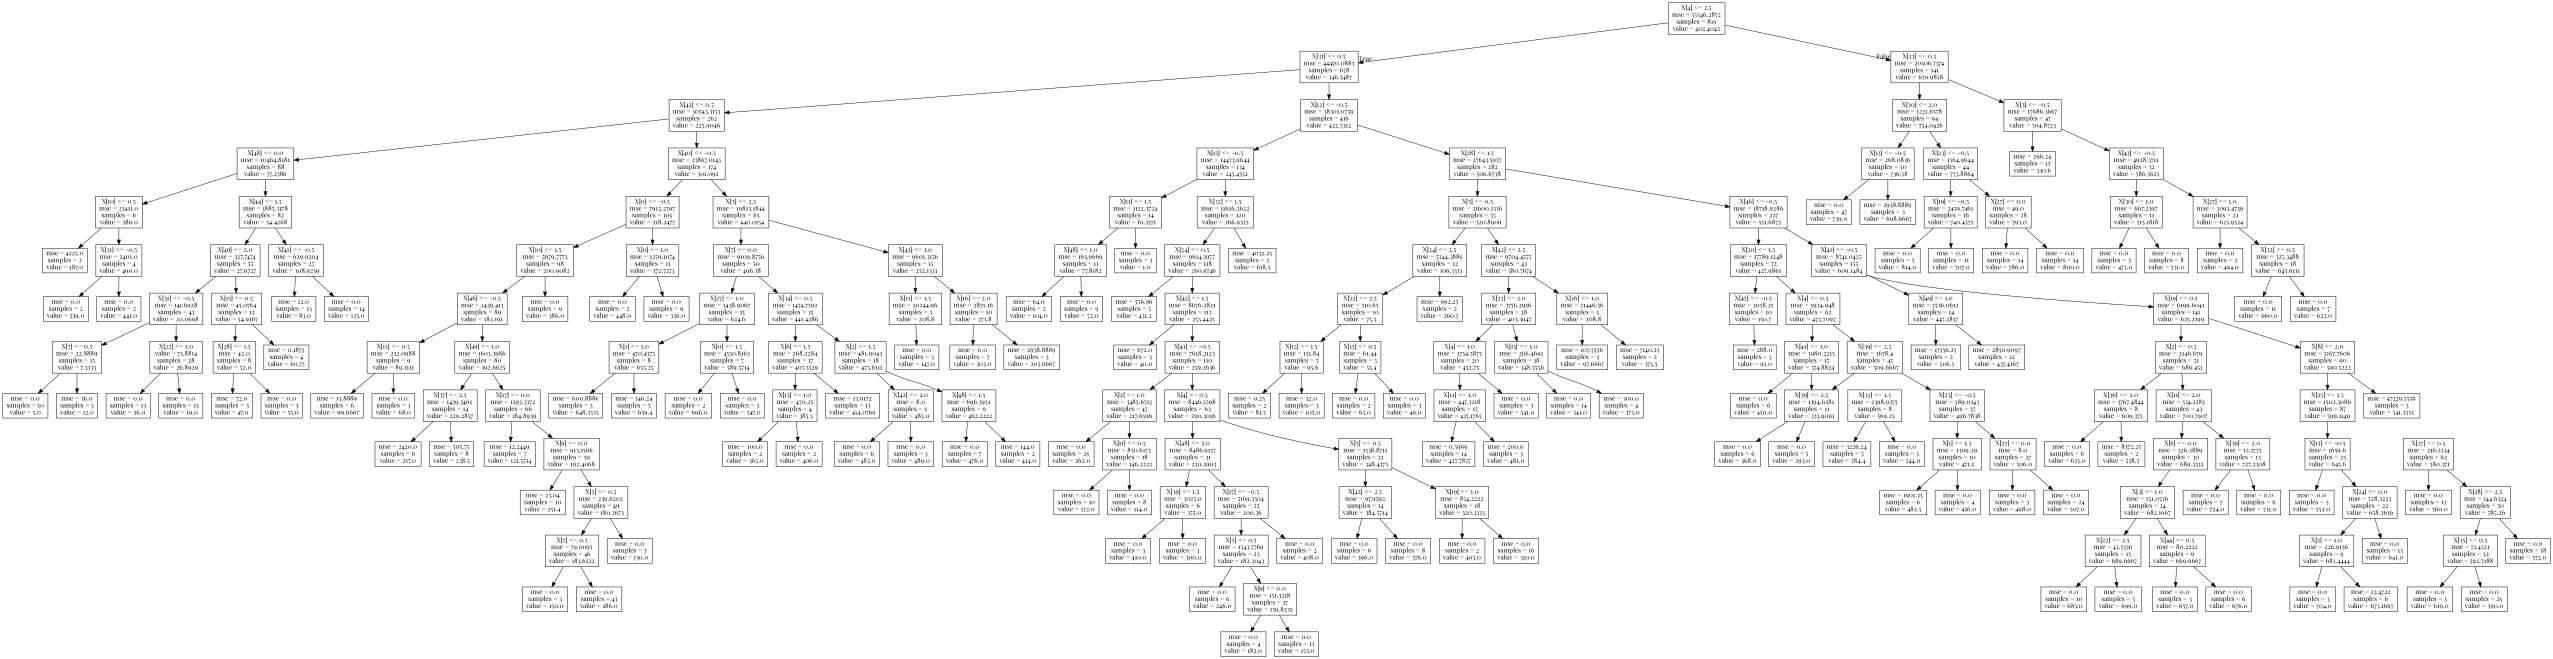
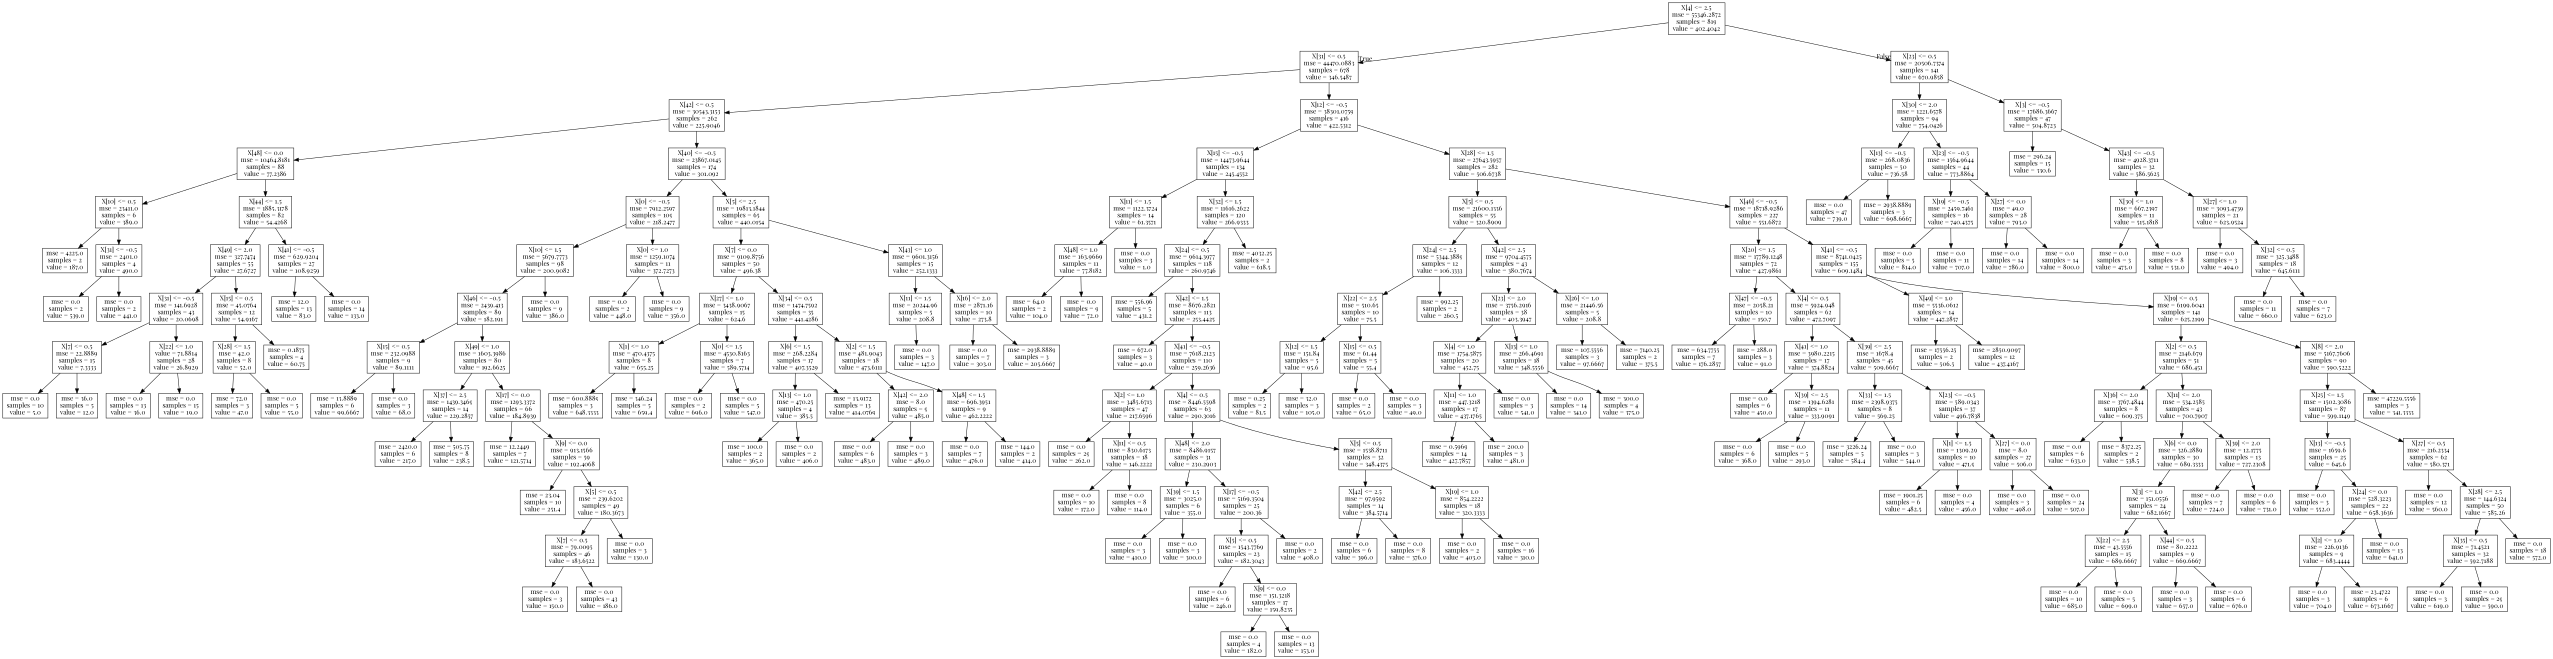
none -> (1698, 357)
(1845, 380) -> (1875, 379)
none -> (2377, 430)
